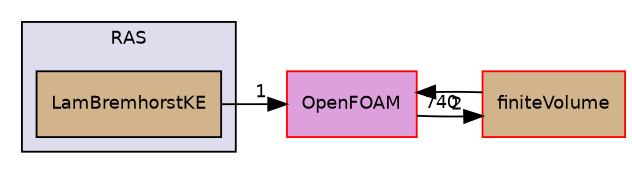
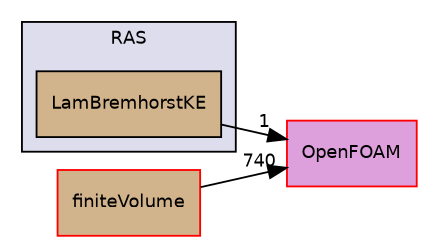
(441, 116) -> none
